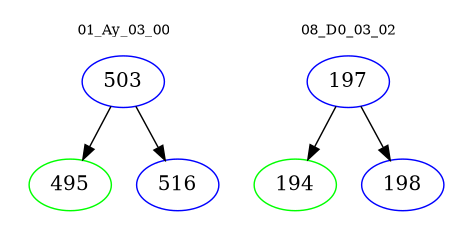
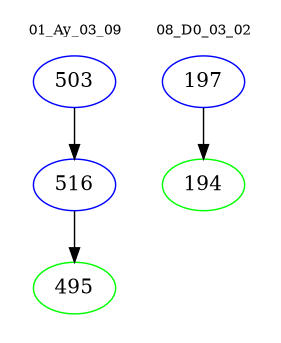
(124, 31) -> (75, 31)
(100, 127) -> (75, 229)
(403, 185) -> none
